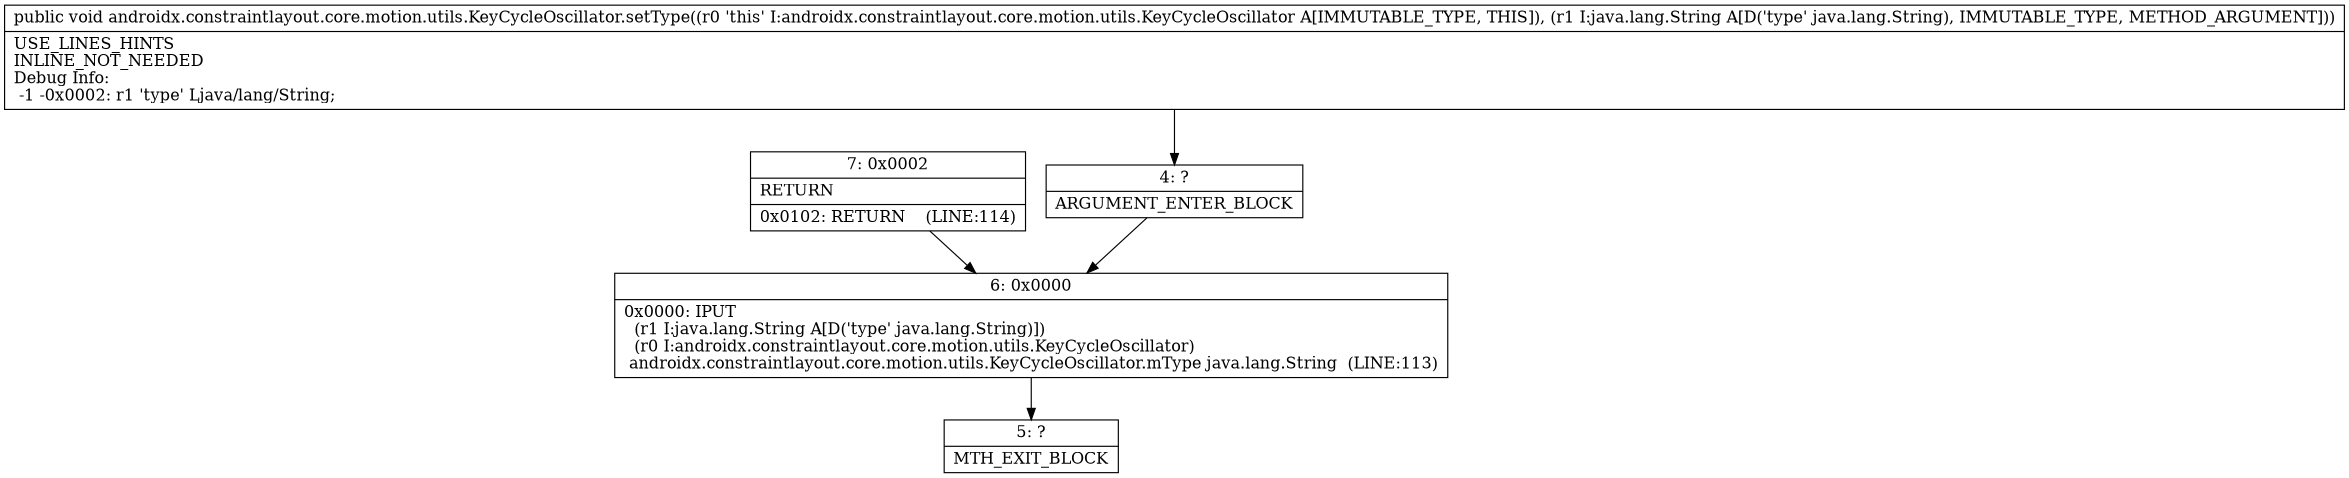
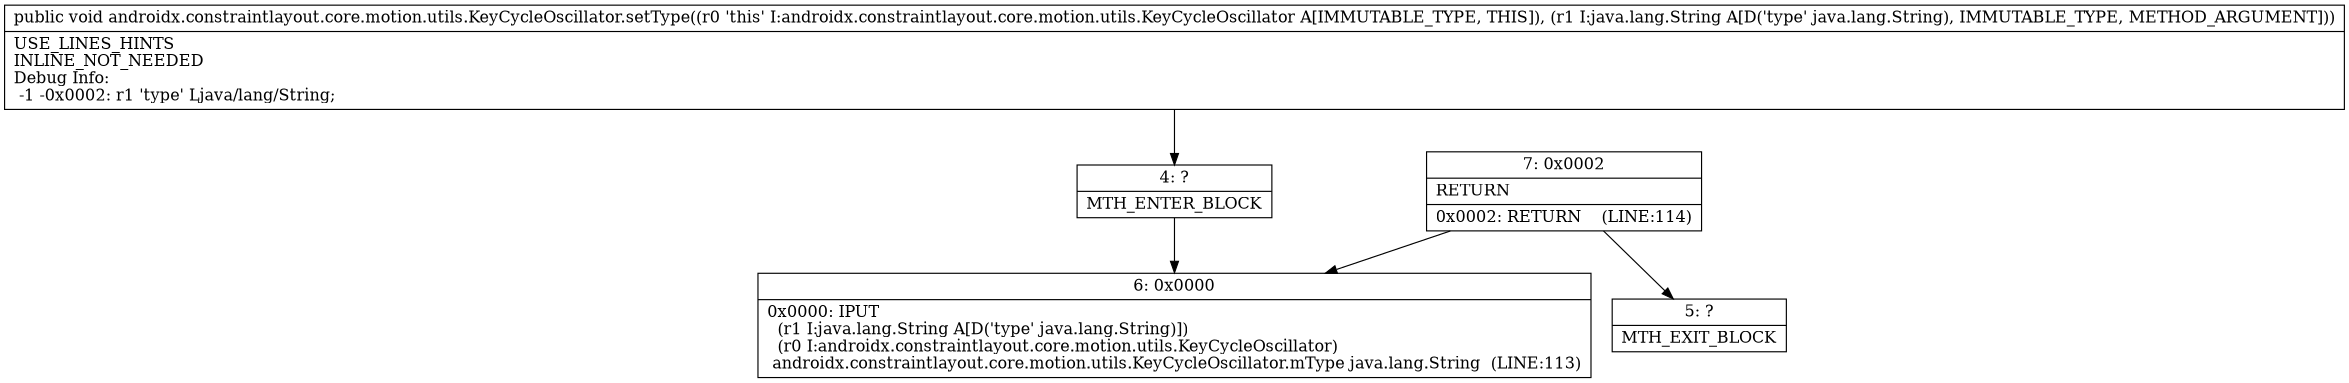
(1174, 204) -> (1174, 204)
(888, 217) -> (1564, 217)
(1031, 393) -> (1634, 261)
